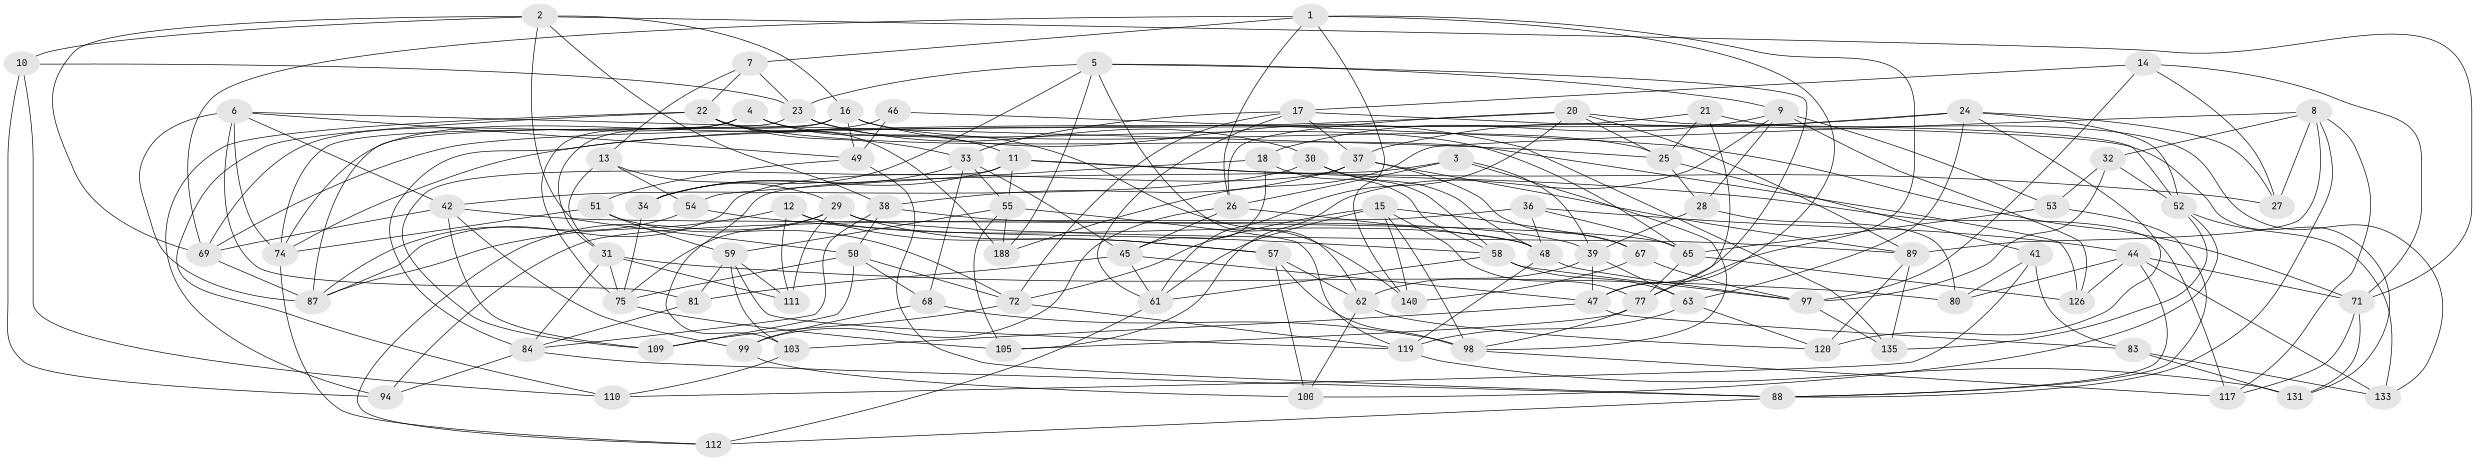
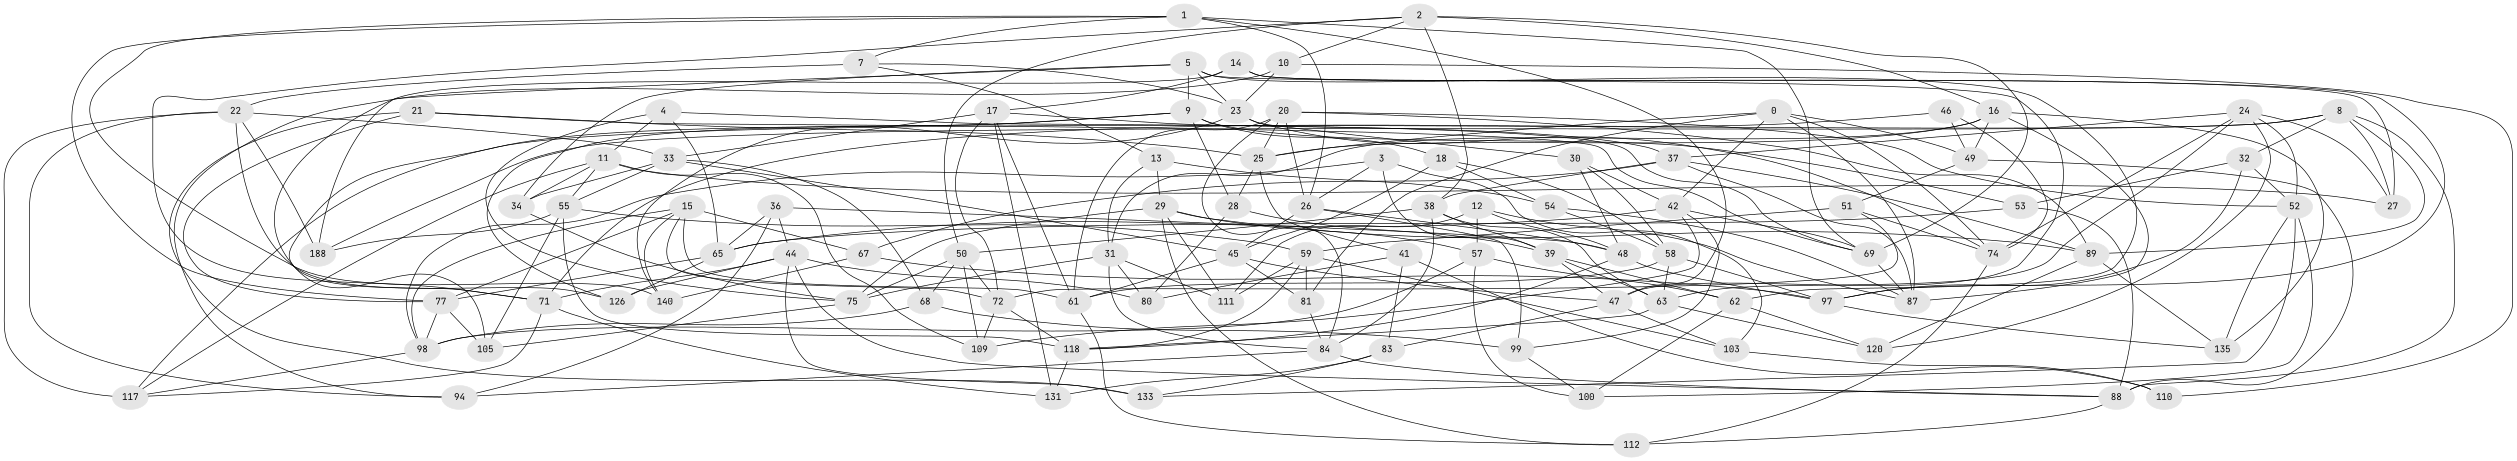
(235, 111) -> (1774, 111)
(198, 203) -> (4, 203)
none -> (1521, 228)
(1406, 350) -> (1072, 350)
